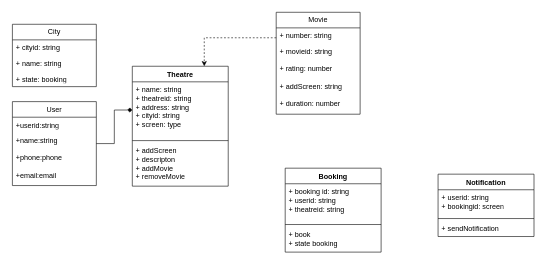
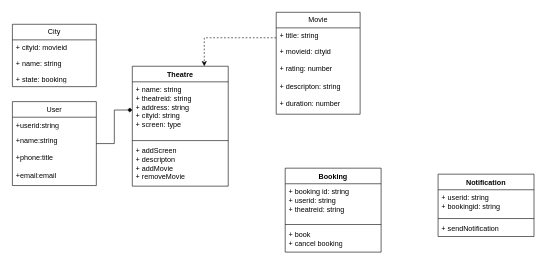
(308, 36) -> (305, 36)
(43, 48) -> (44, 48)
(309, 56) -> (308, 56)
(314, 91) -> (316, 91)
(39, 158) -> (37, 158)
(476, 203) -> (475, 203)
(316, 240) -> (317, 240)
